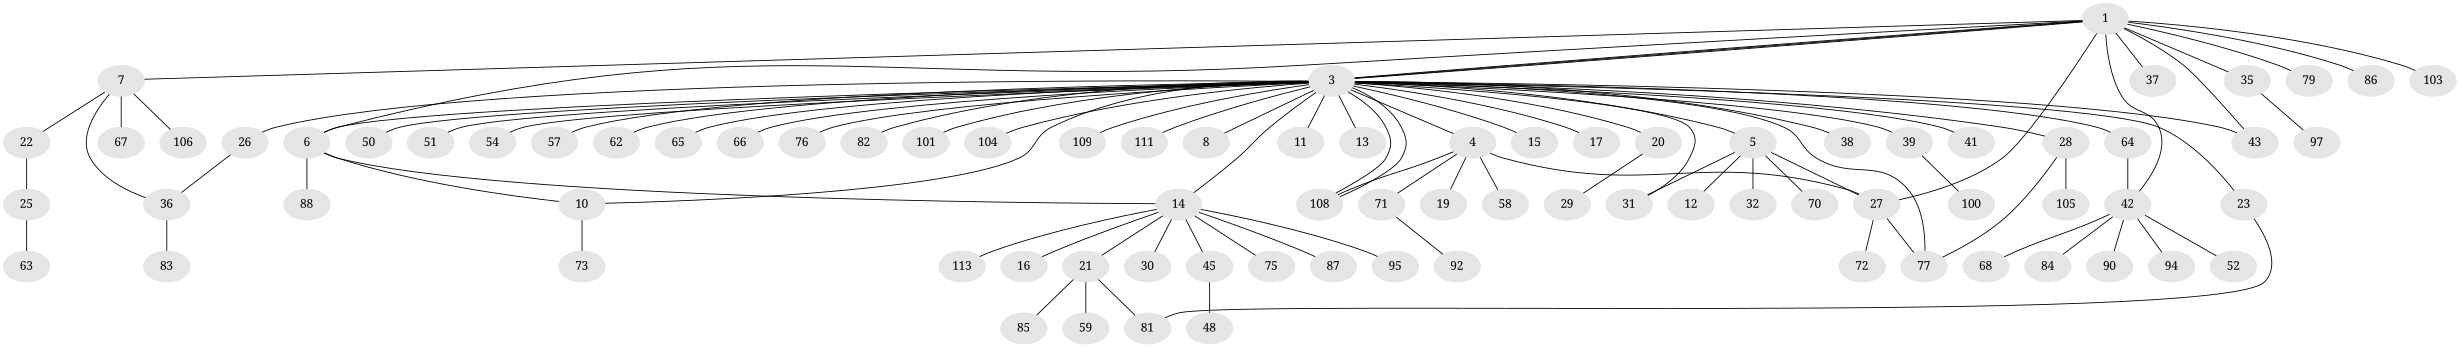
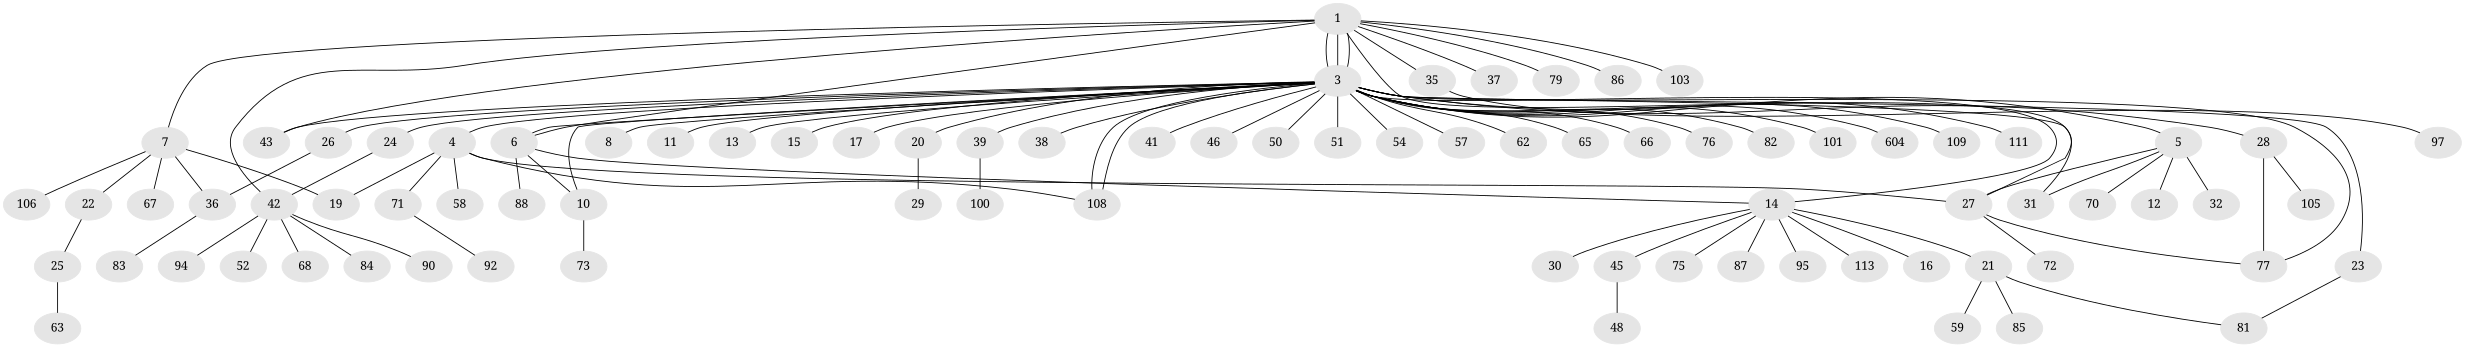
(988, 143) -> (1895, 143)
none -> (1214, 143)
(2128, 143) -> (390, 143)
none -> (253, 170)
